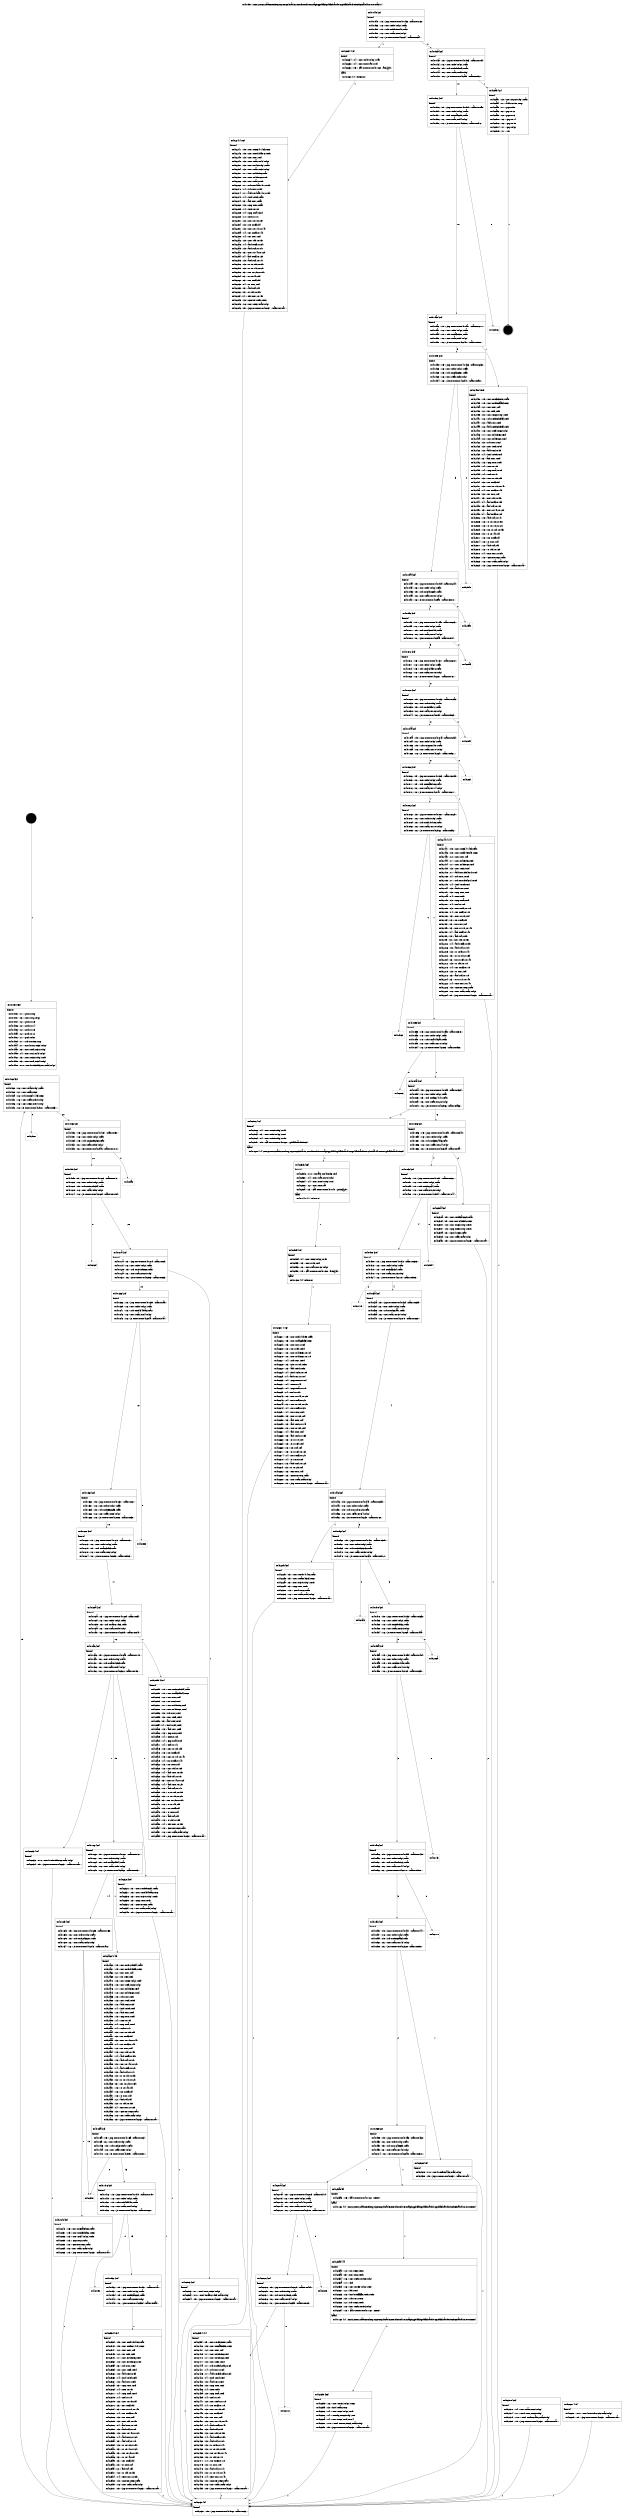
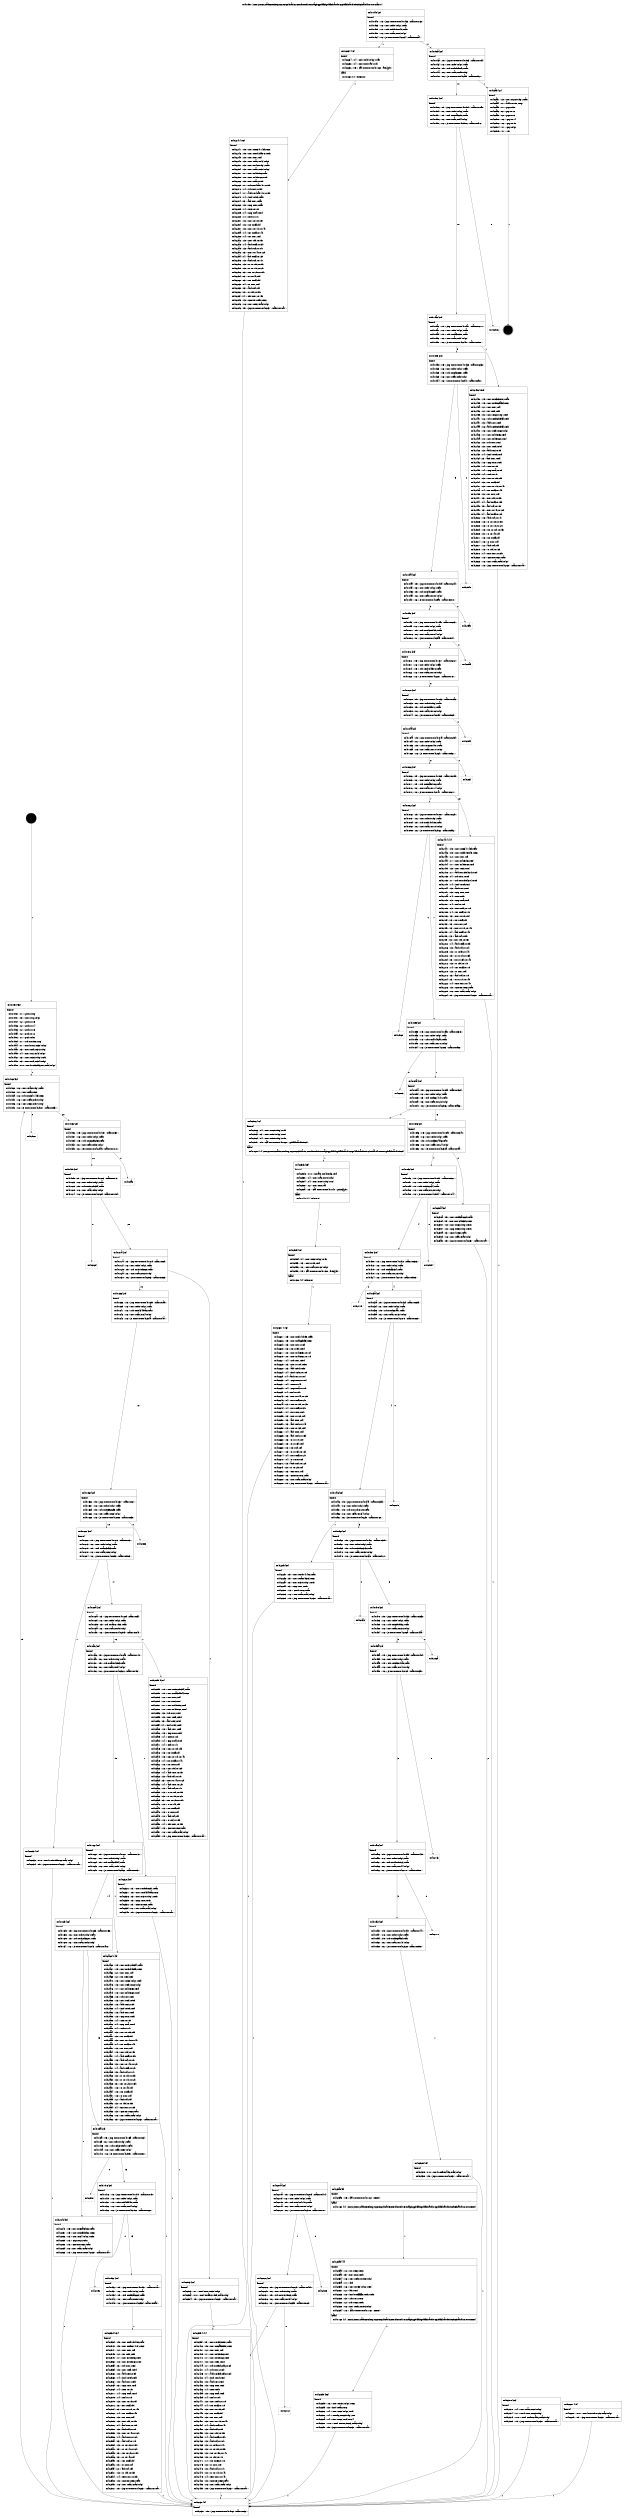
(430, 722) -> none
(459, 799) -> (459, 799)
none -> (31, 1072)
(141, 1431) -> (135, 1530)
none -> (394, 1506)
(93, 1763) -> (66, 1702)
(85, 2072) -> (88, 2038)
(397, 2142) -> none
(181, 2401) -> (212, 2316)
